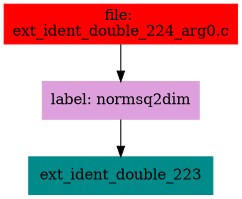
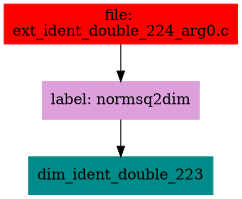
(121, 176) -> (121, 176)
